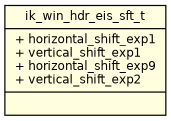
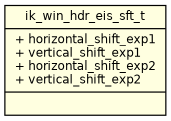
(85, 66) -> (85, 66)
